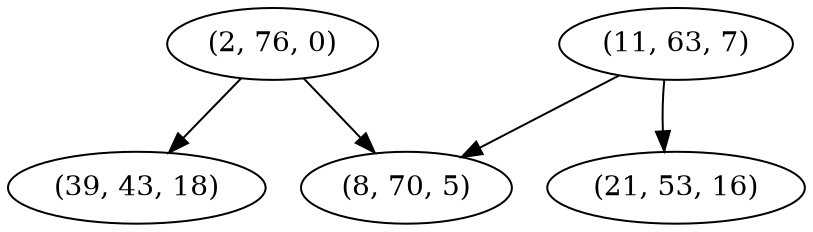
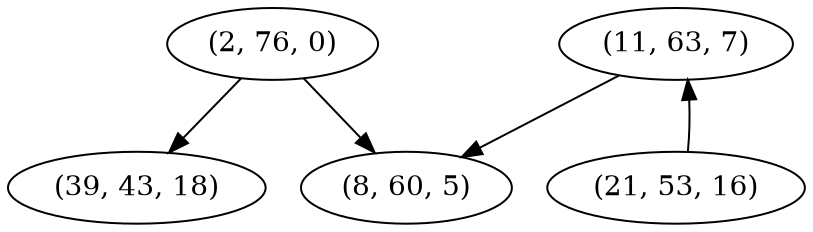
(663, 105) -> (689, 126)
(406, 188) -> (406, 188)
